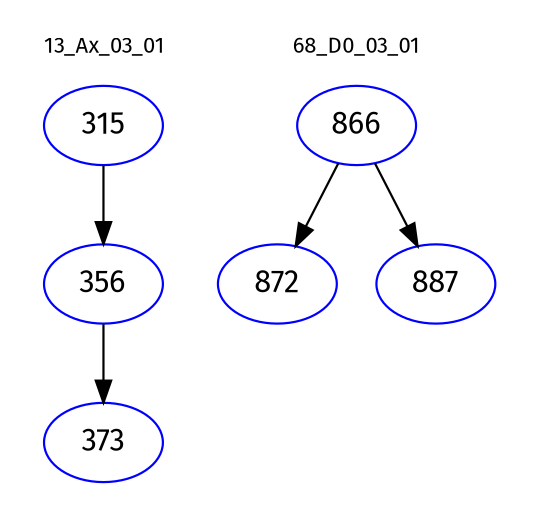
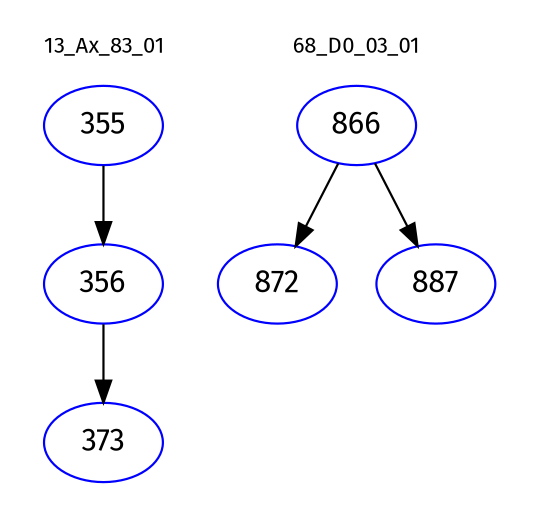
(105, 47) -> (105, 47)
(103, 125) -> (103, 125)
